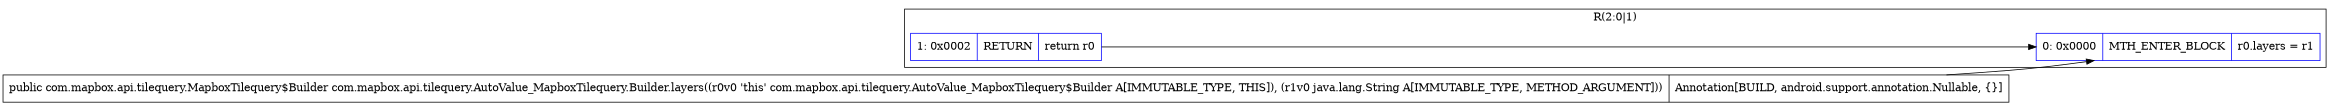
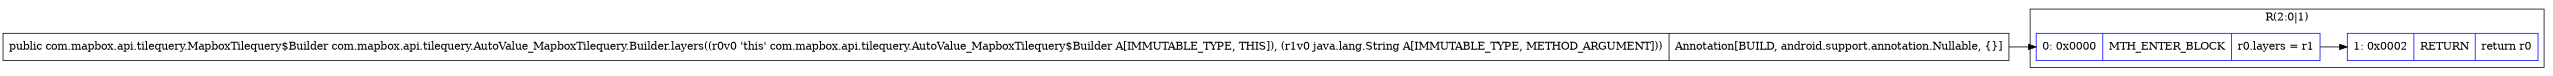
(1565, 47) -> (2330, 47)
